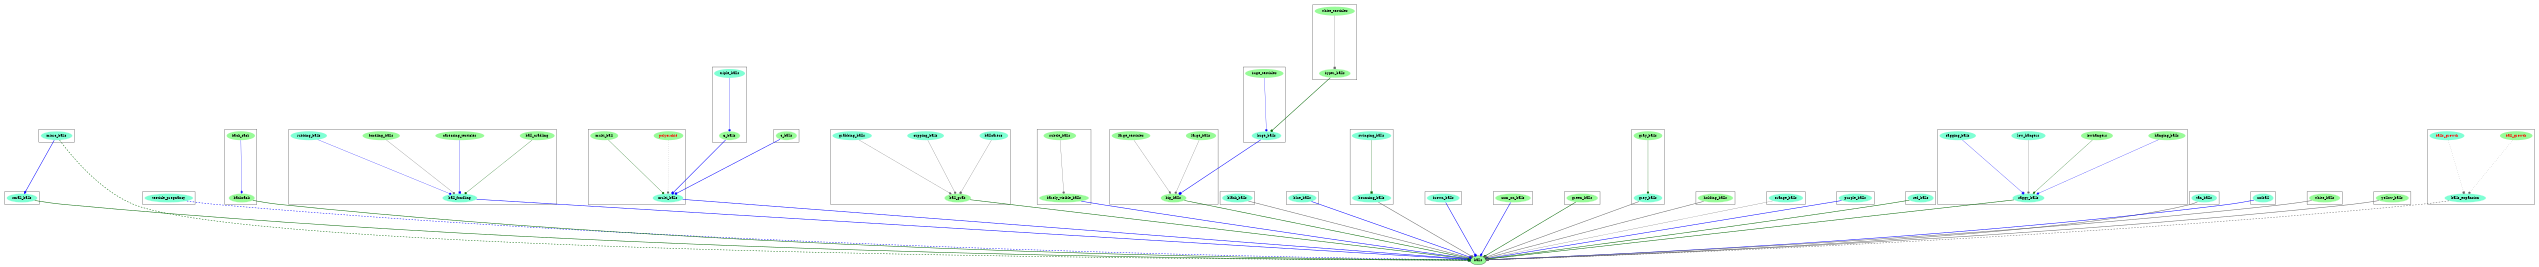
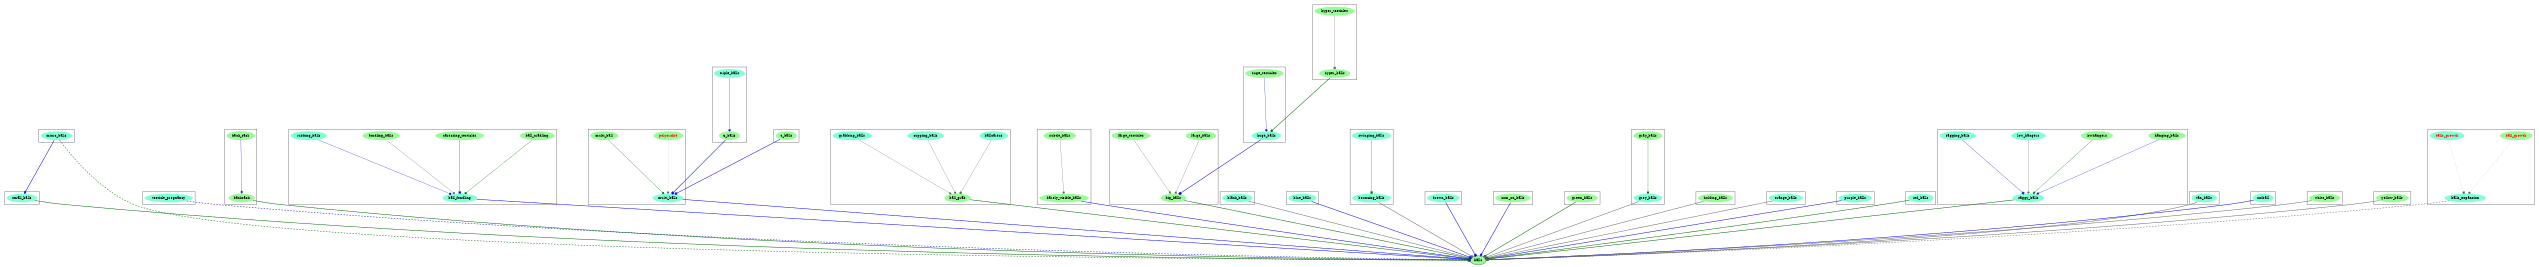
(1335, 11) -> (1335, 11)
(1631, 229) -> (1631, 229)
